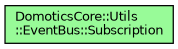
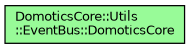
(89, 24) -> (95, 24)
